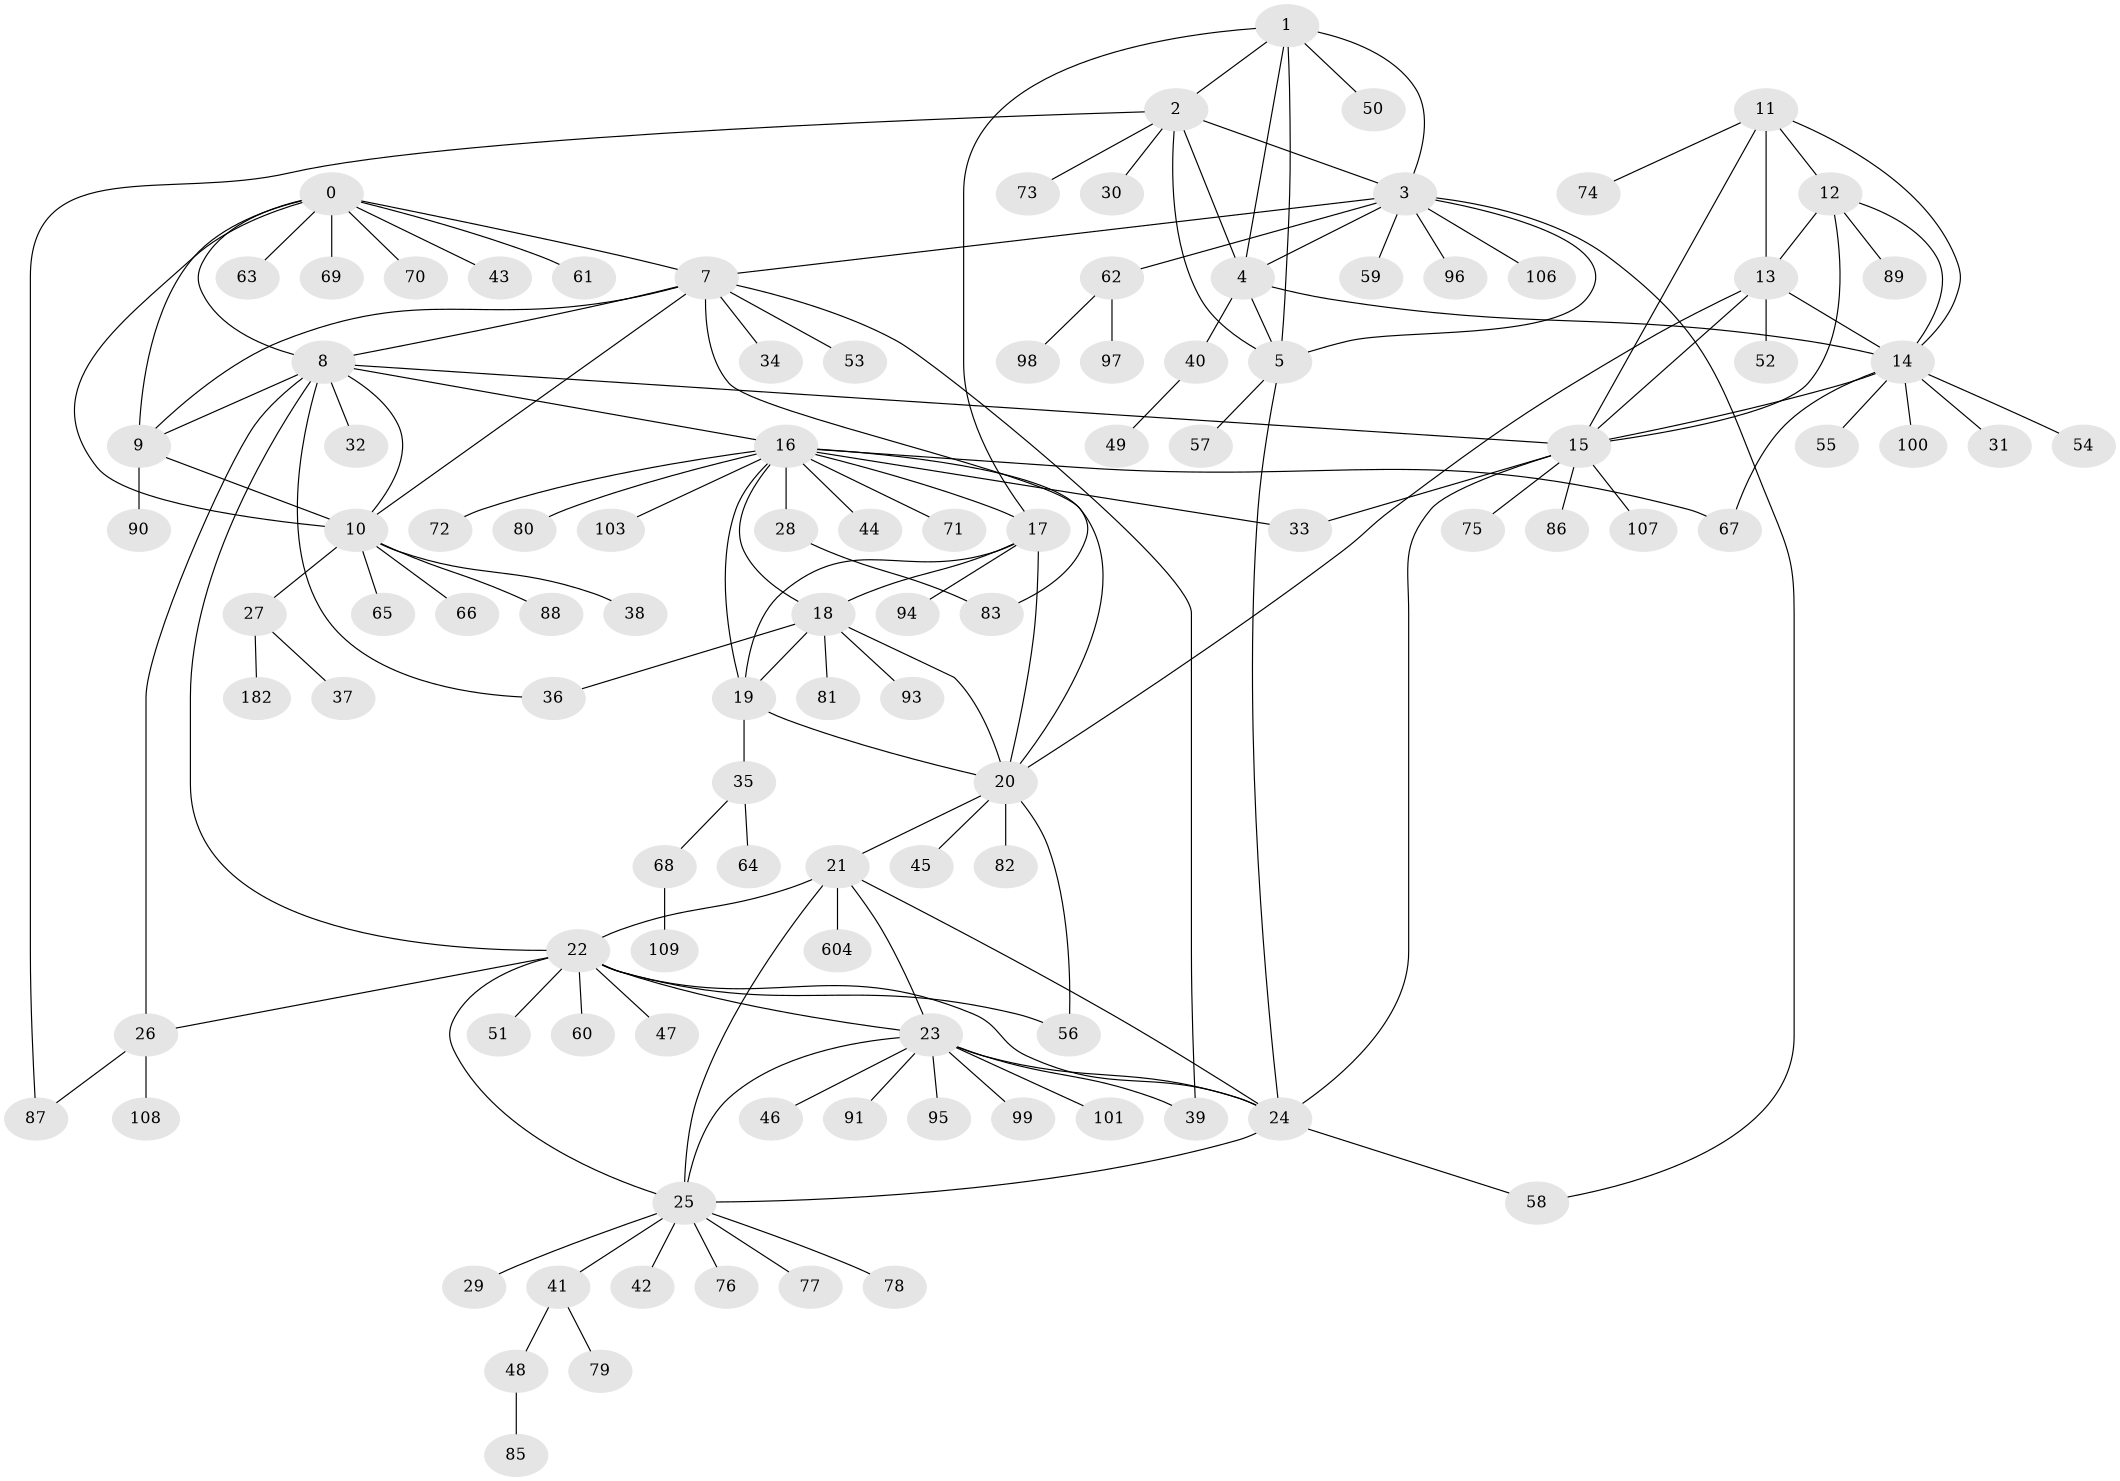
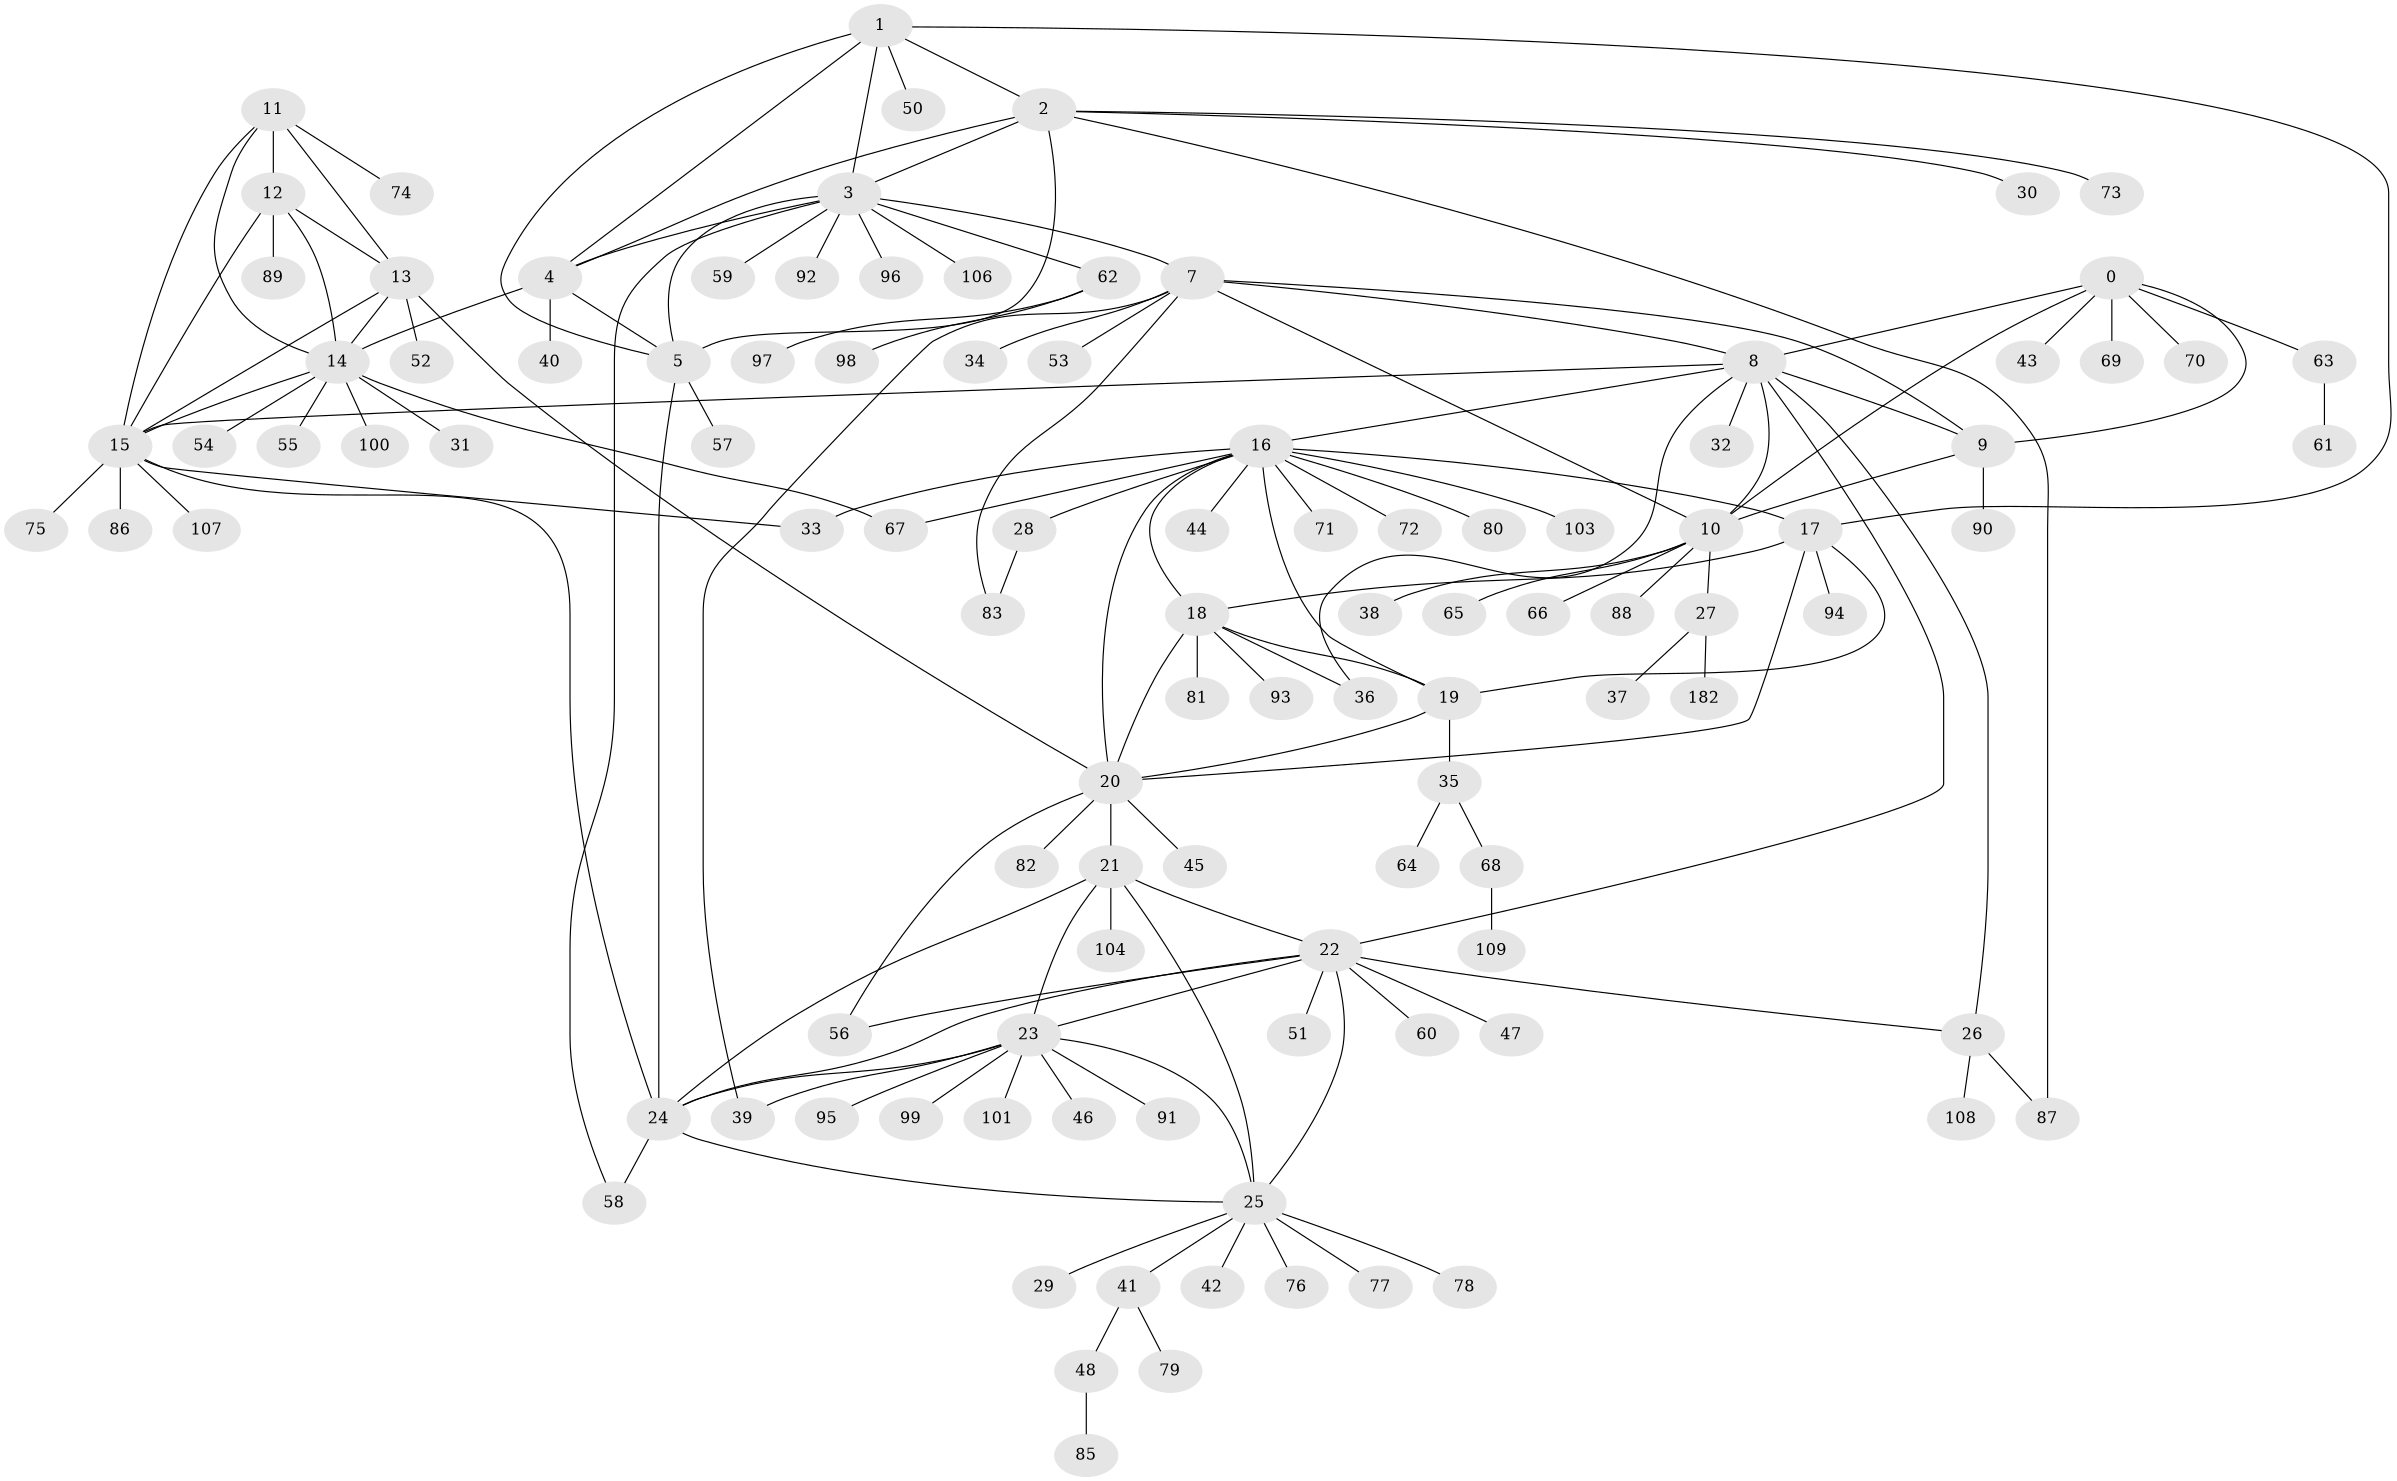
(461, 230) -> (2324, 404)
(520, 234) -> none
none -> (807, 278)
(1117, 446) -> none
(837, 951) -> (1111, 951)
